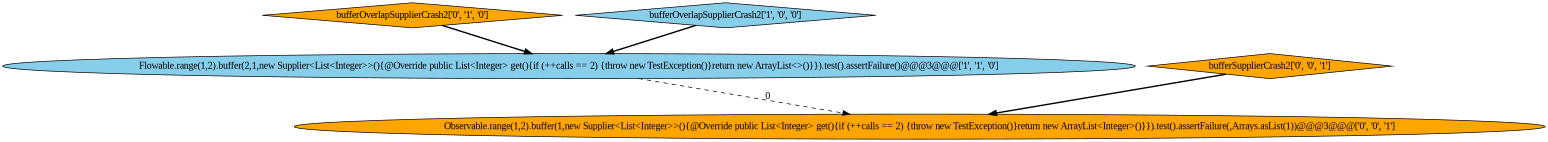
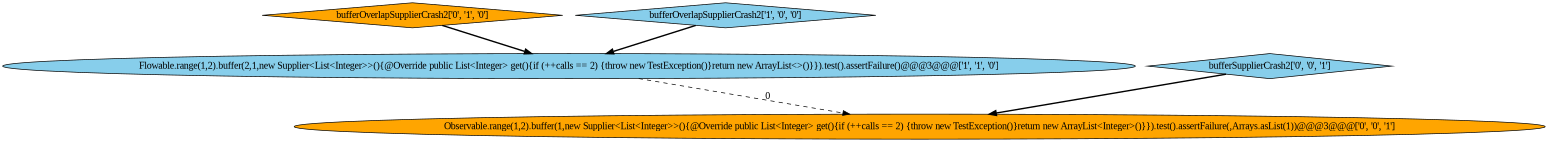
(1270, 66) -> (1270, 66)
